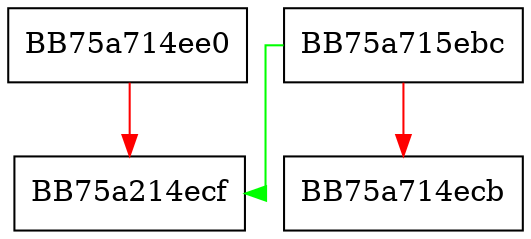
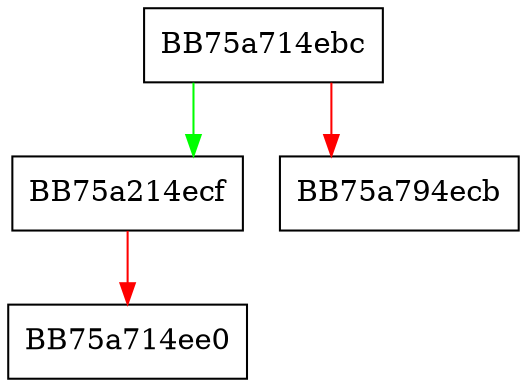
(403, 45) -> (263, 45)
(130, 109) -> (128, 257)
(403, 193) -> (399, 193)
